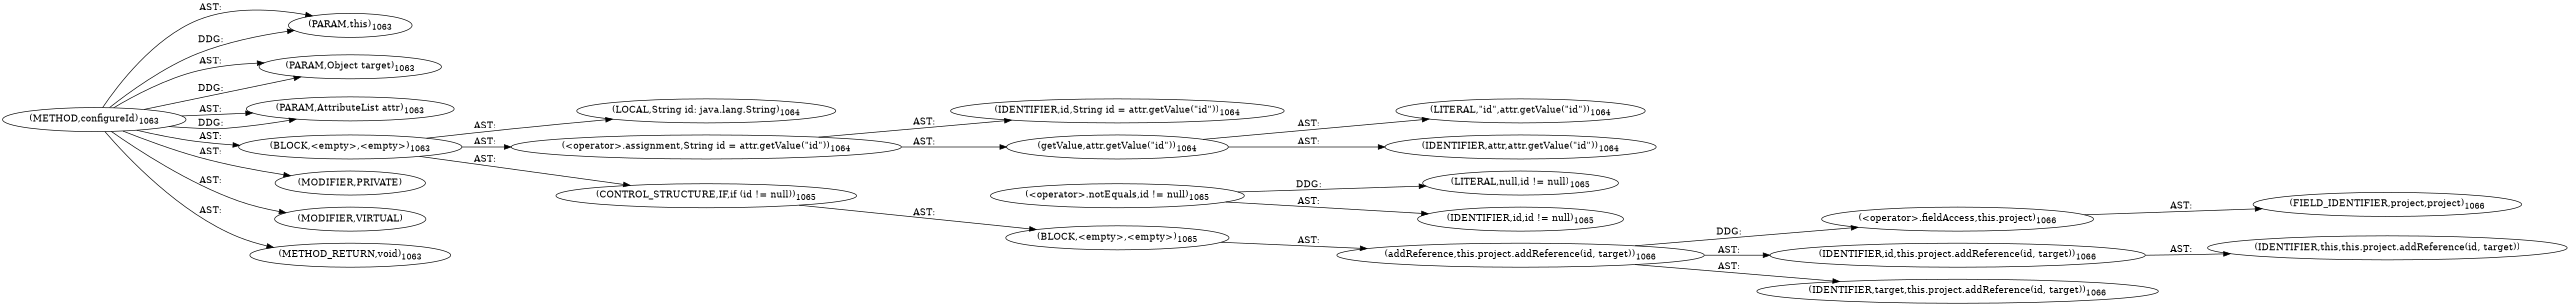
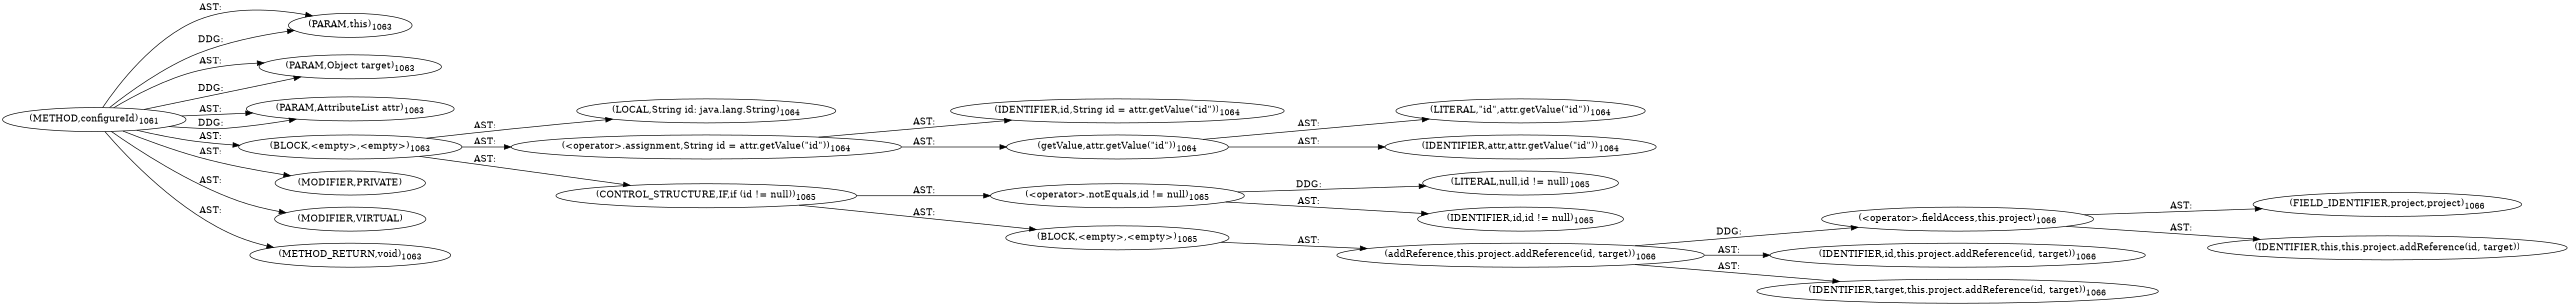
(149, 119) -> (149, 119)
none -> (920, 196)
(2184, 255) -> (2160, 233)
